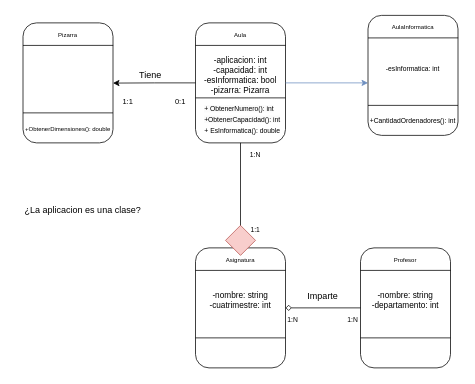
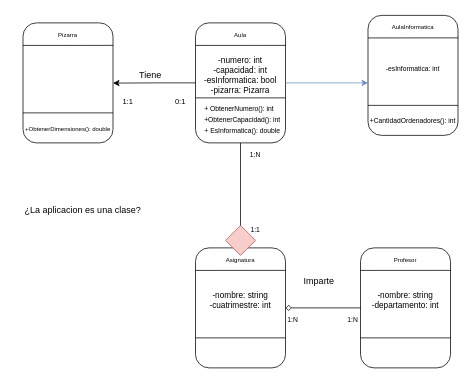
(240, 75) -> (240, 75)
(323, 297) -> (319, 282)
